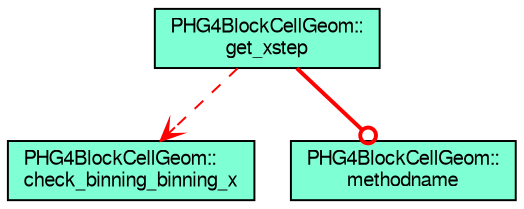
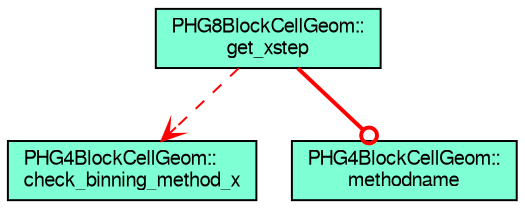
(267, 38) -> (268, 38)
(131, 171) -> (132, 171)
